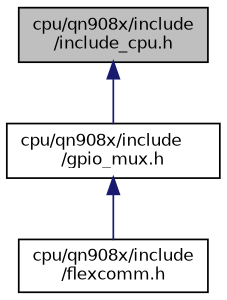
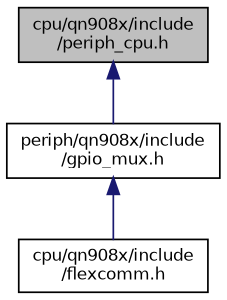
(113, 35) -> (113, 35)
(113, 151) -> (113, 151)
